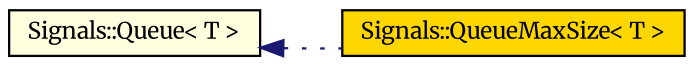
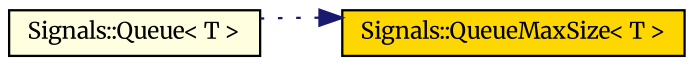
(313, 48) -> (290, 18)
